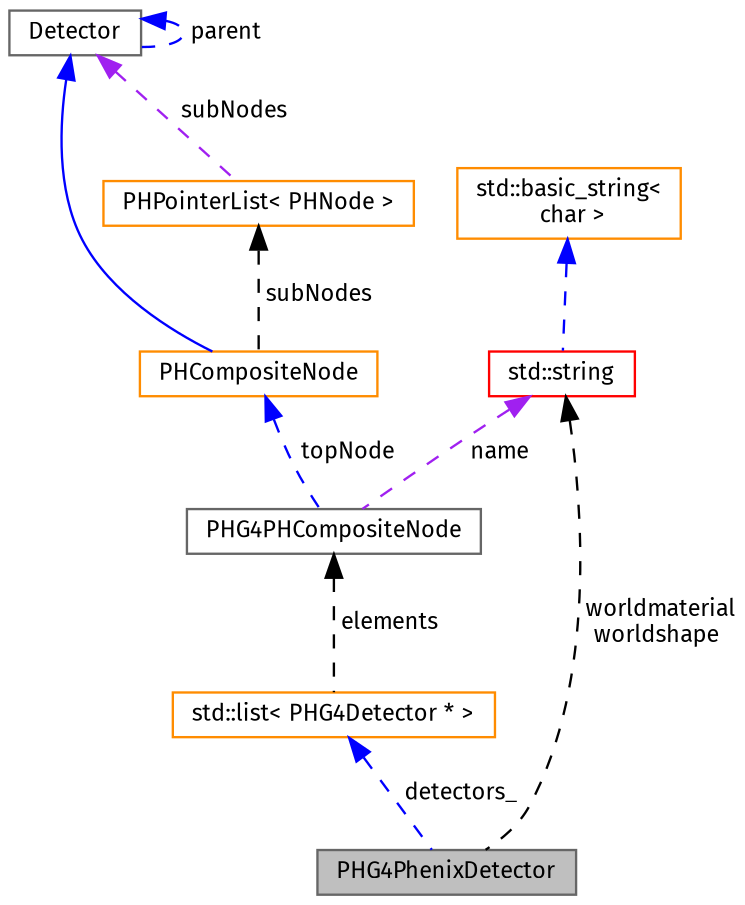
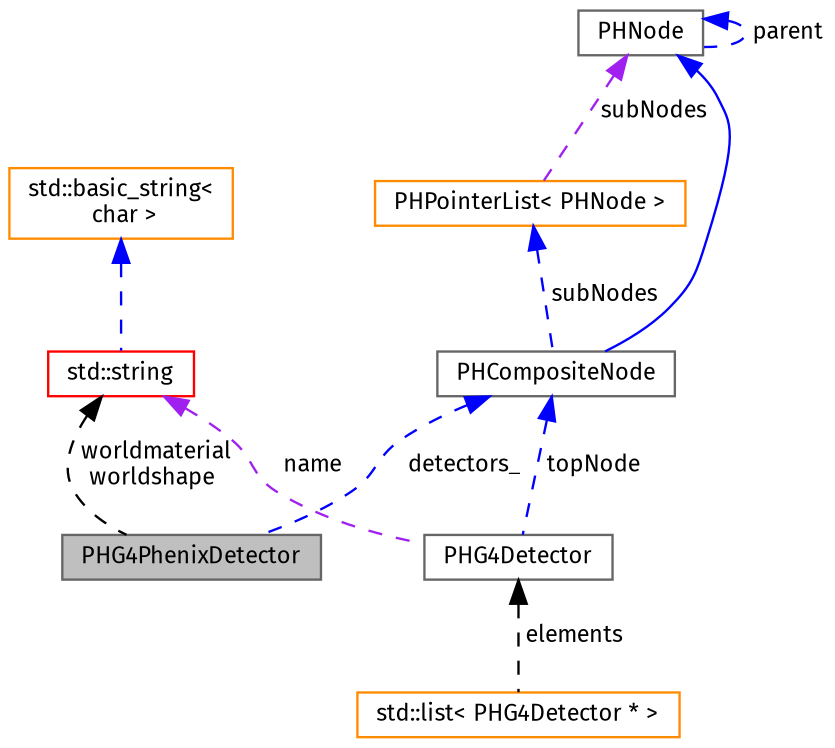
(75, 33) -> (641, 33)
(259, 301) -> (545, 300)
(259, 374) -> (556, 374)
(334, 531) -> (518, 557)
(398, 804) -> (369, 476)
